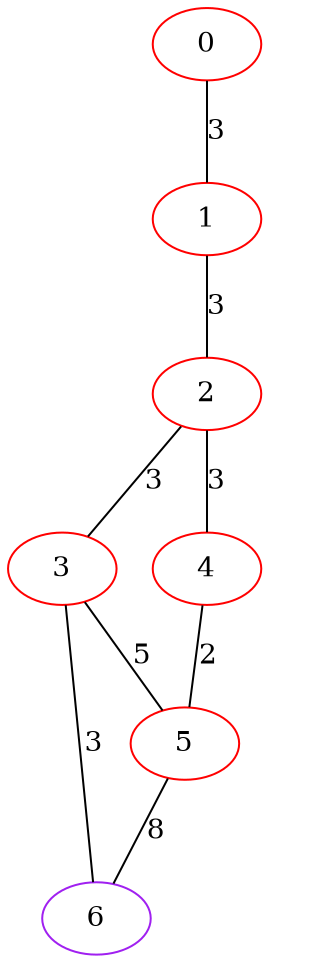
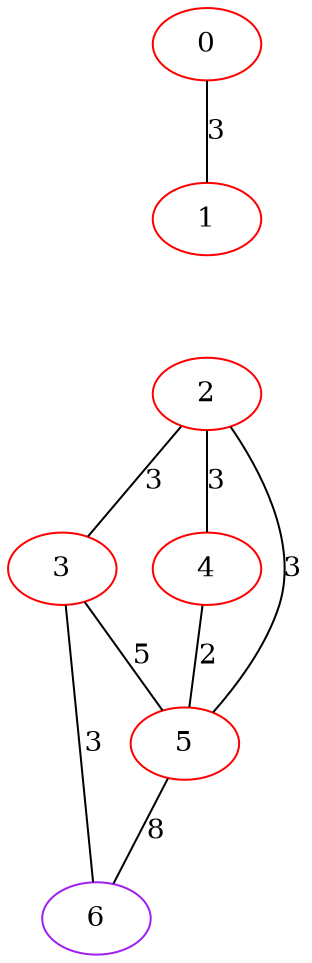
(207, 307) -> (284, 574)
